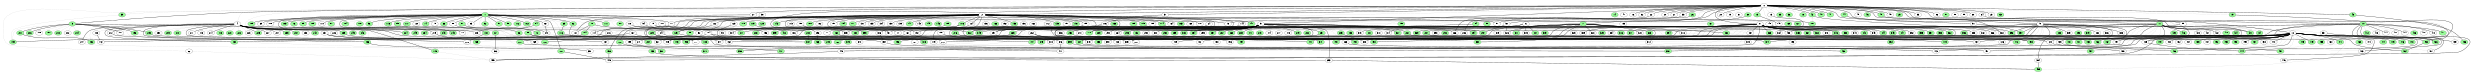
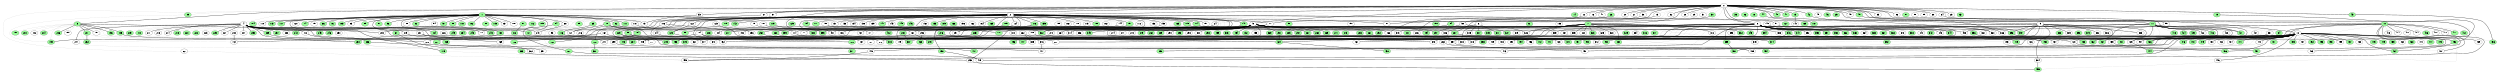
(495, 28) -> (402, 22)
(1755, 28) -> (1660, 26)
(745, 29) -> none
